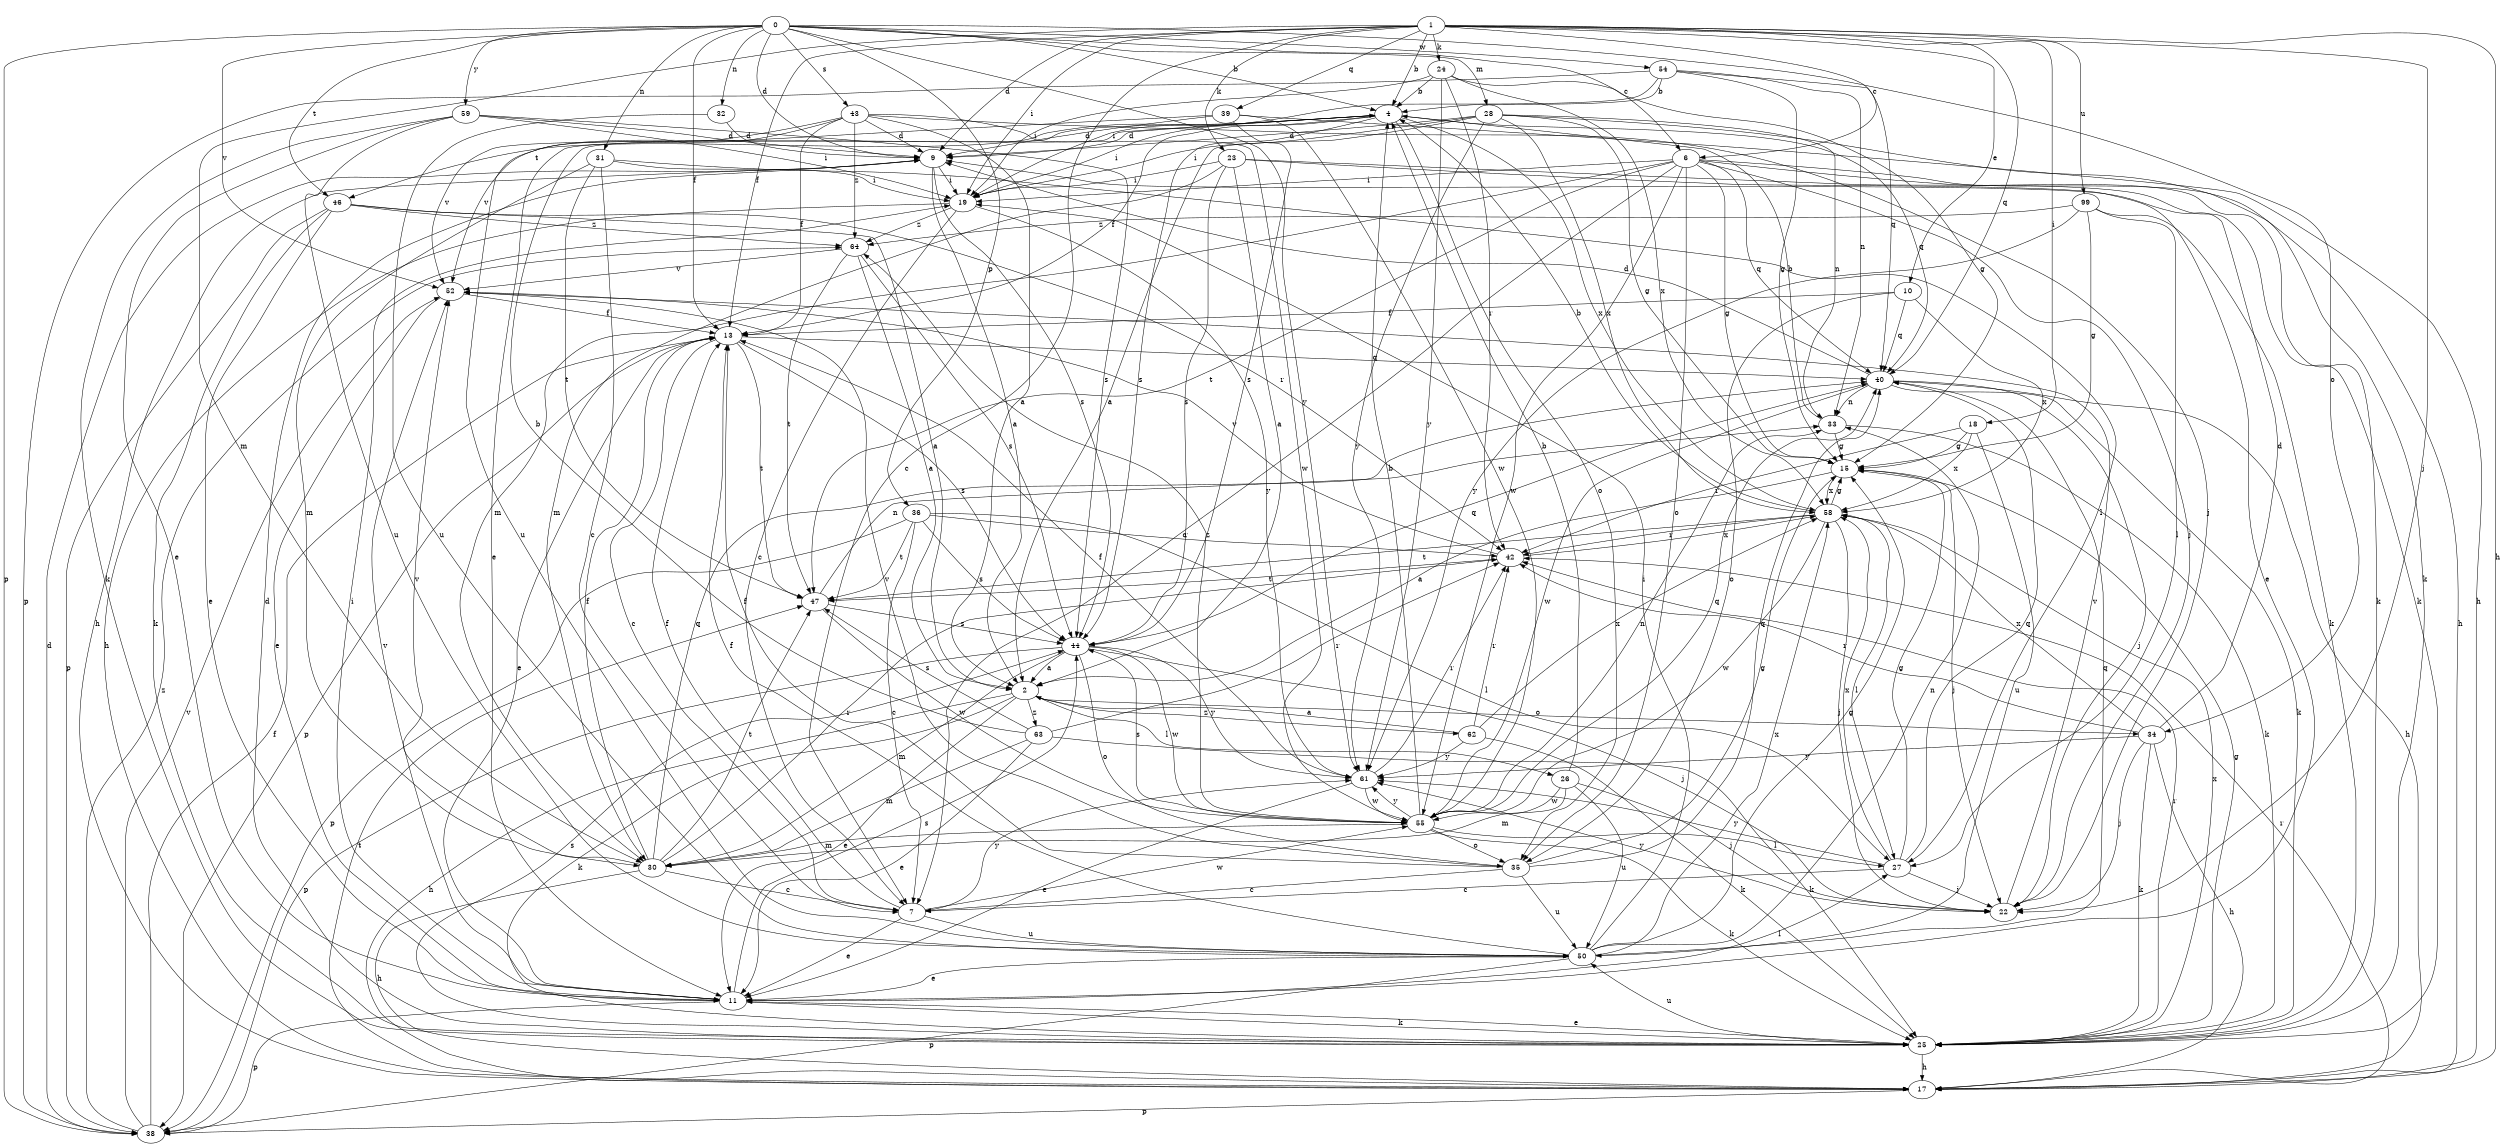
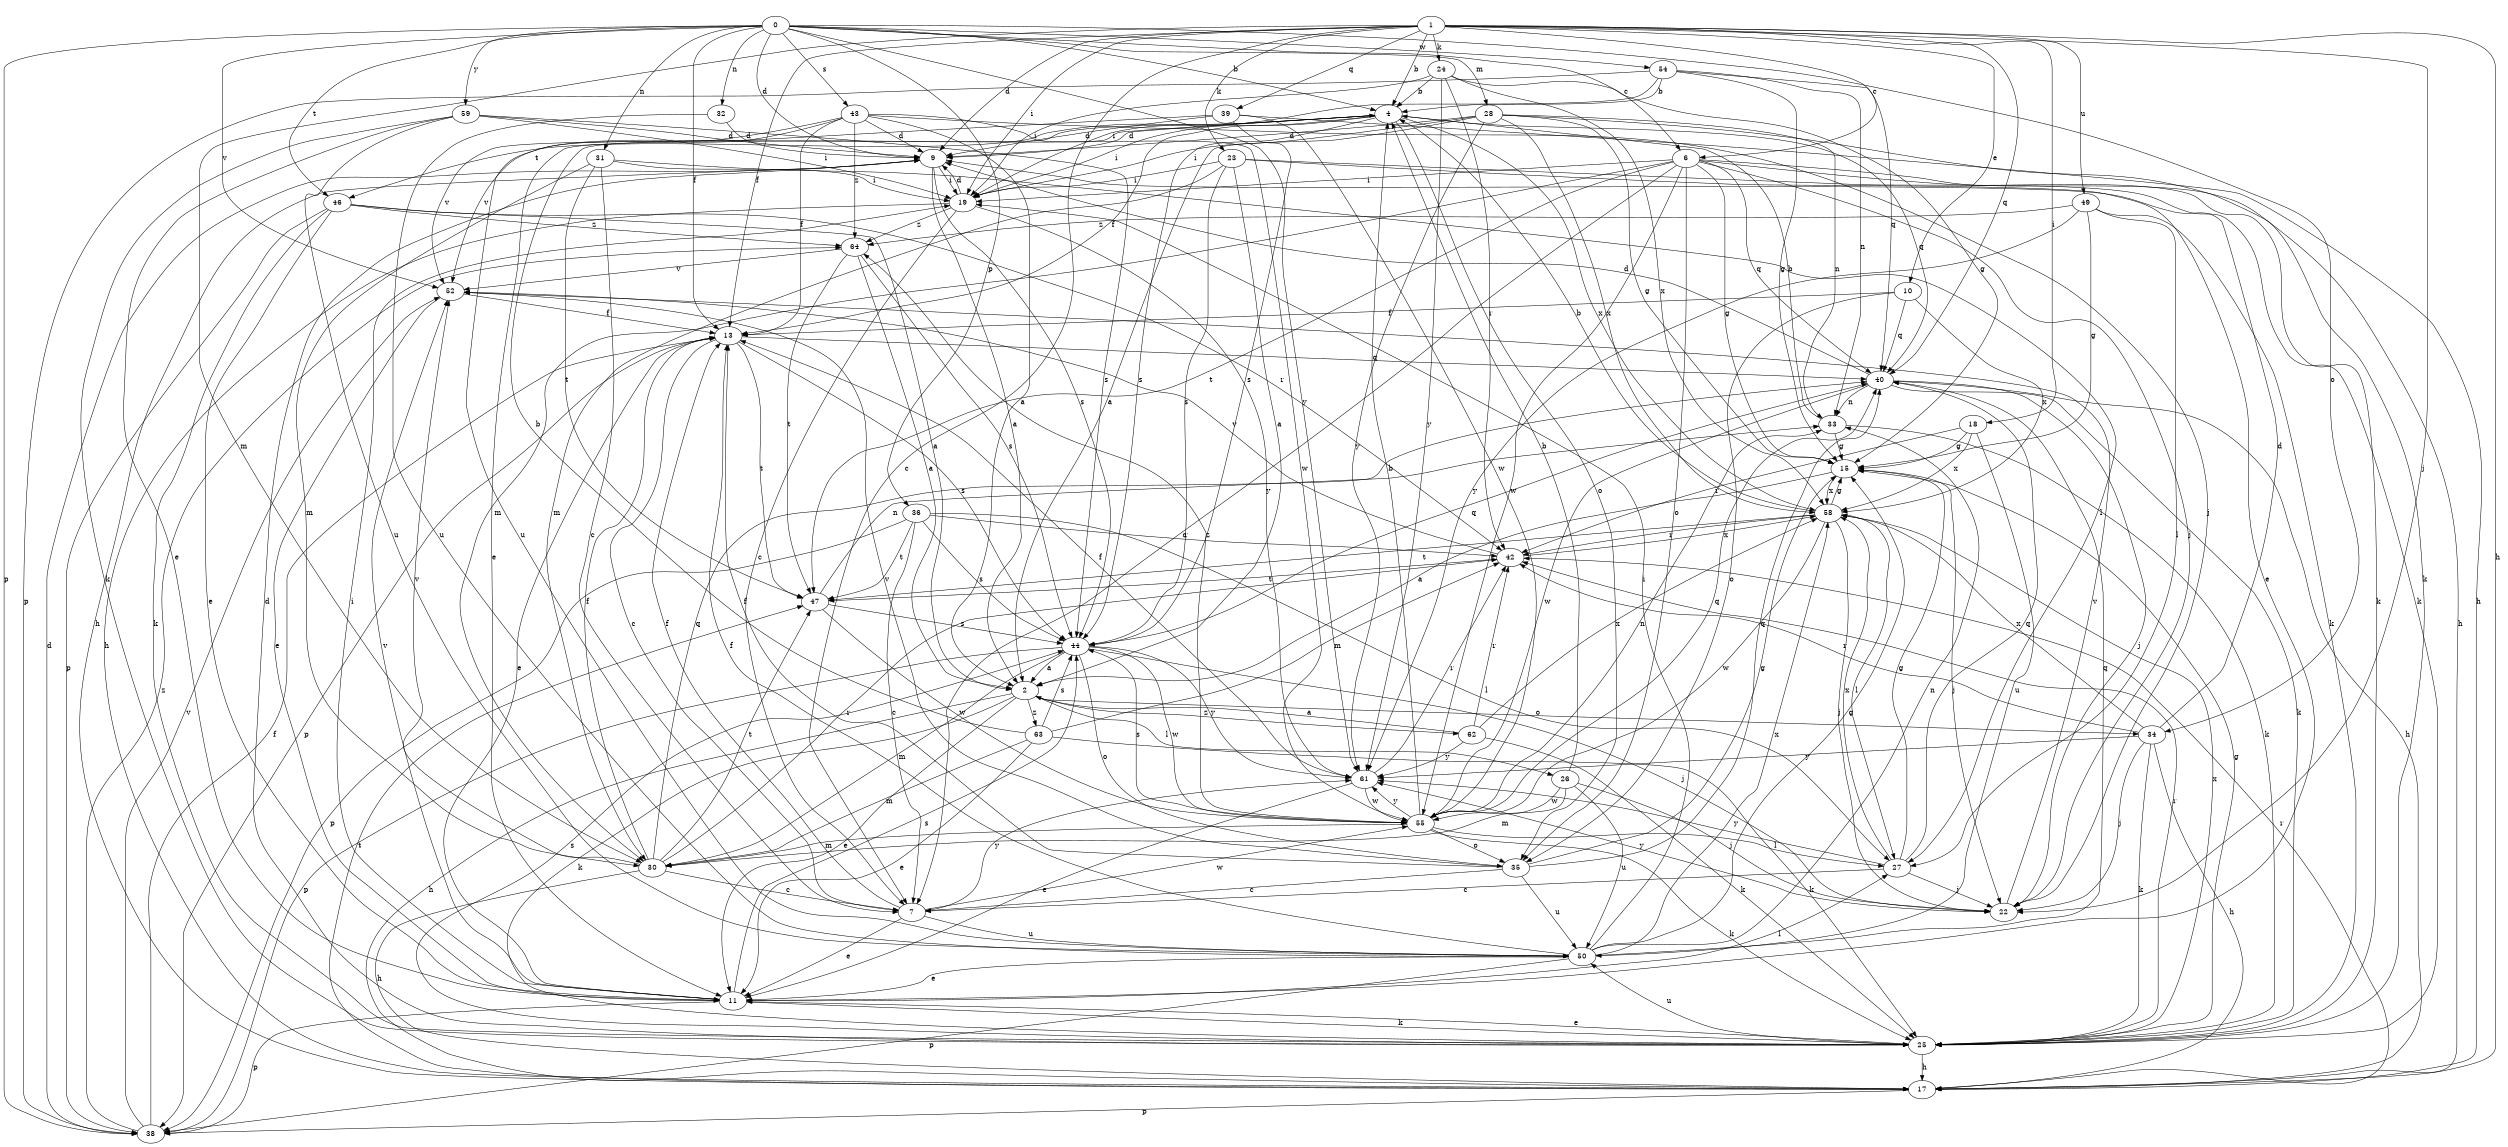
none -> (955, 180)
(2086, 203) -> (2086, 203)
(1338, 646) -> (1338, 646)
(927, 673) -> (1056, 693)
